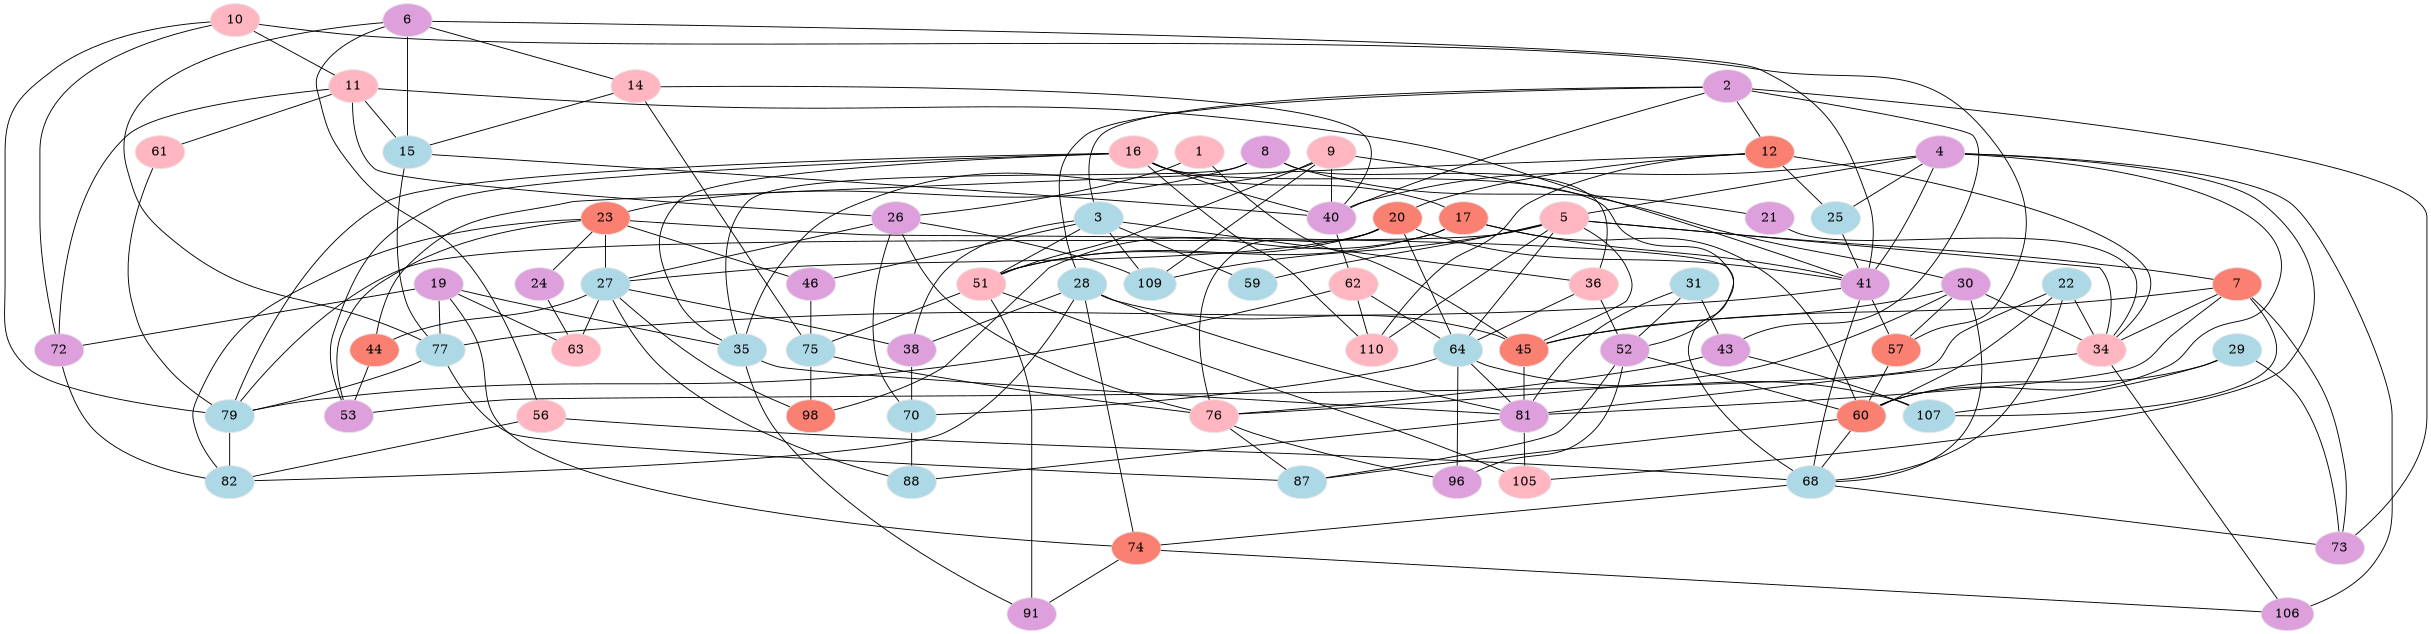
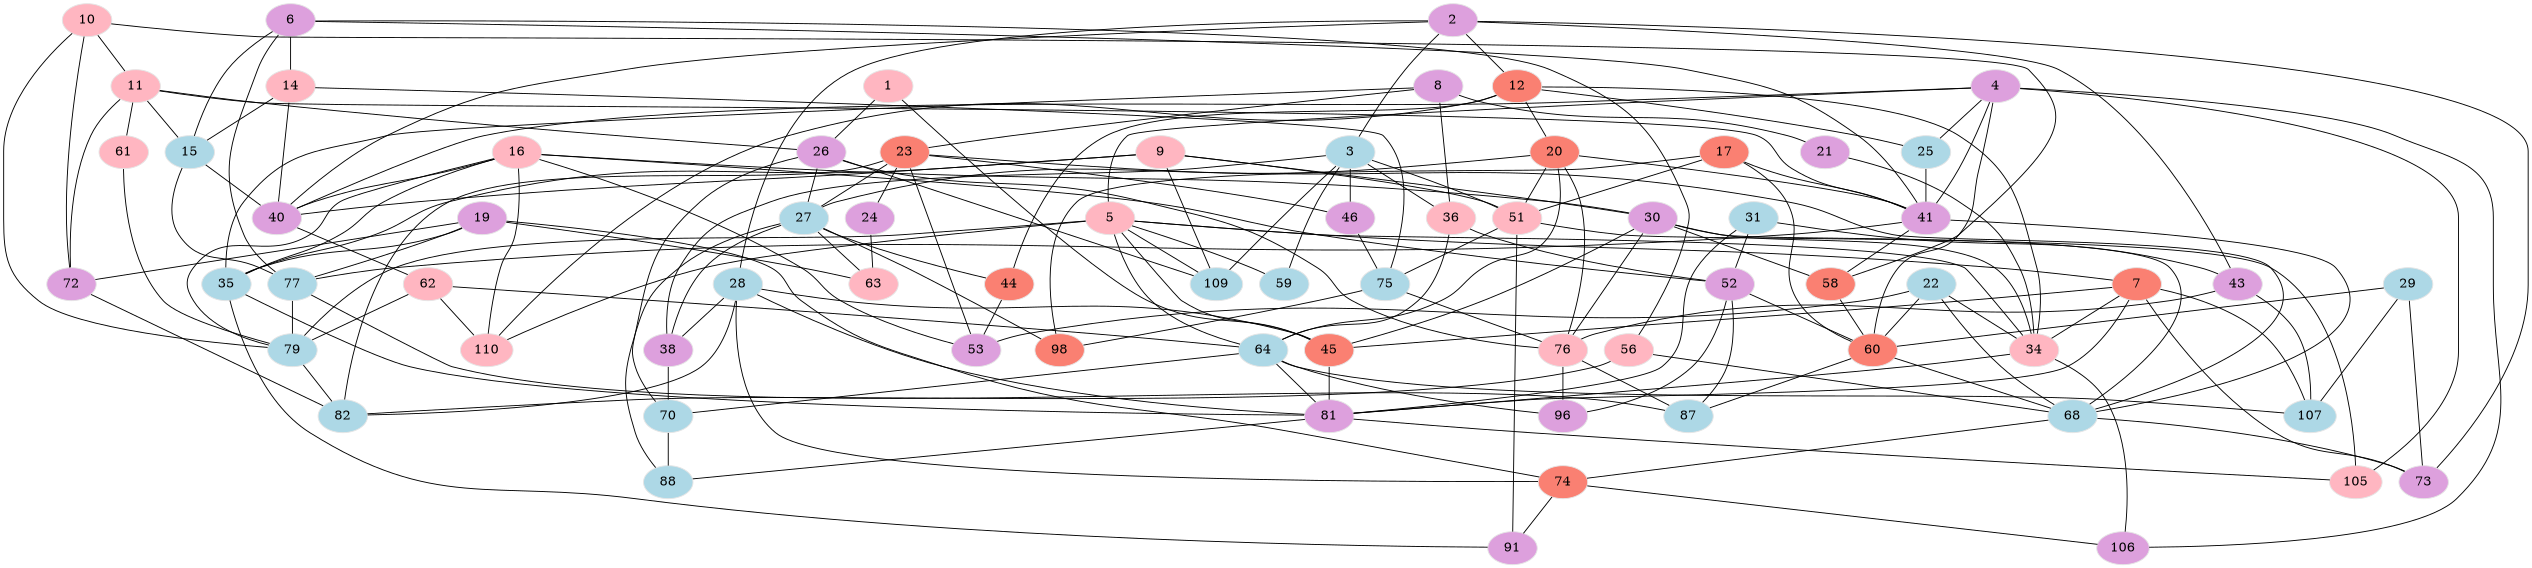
(1298, 185) -> (1249, 181)
(1896, 350) -> (1831, 284)
